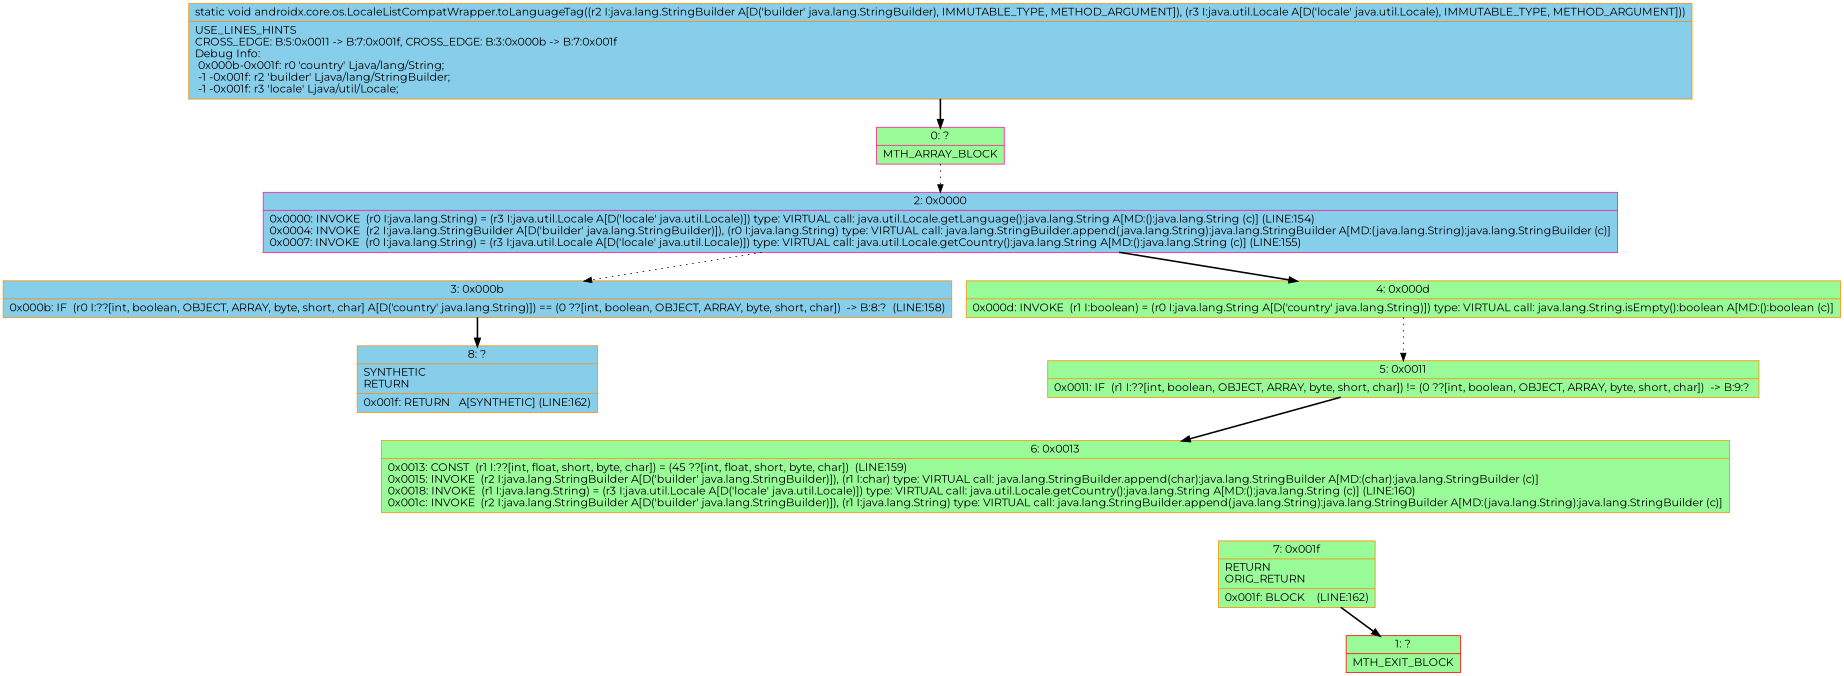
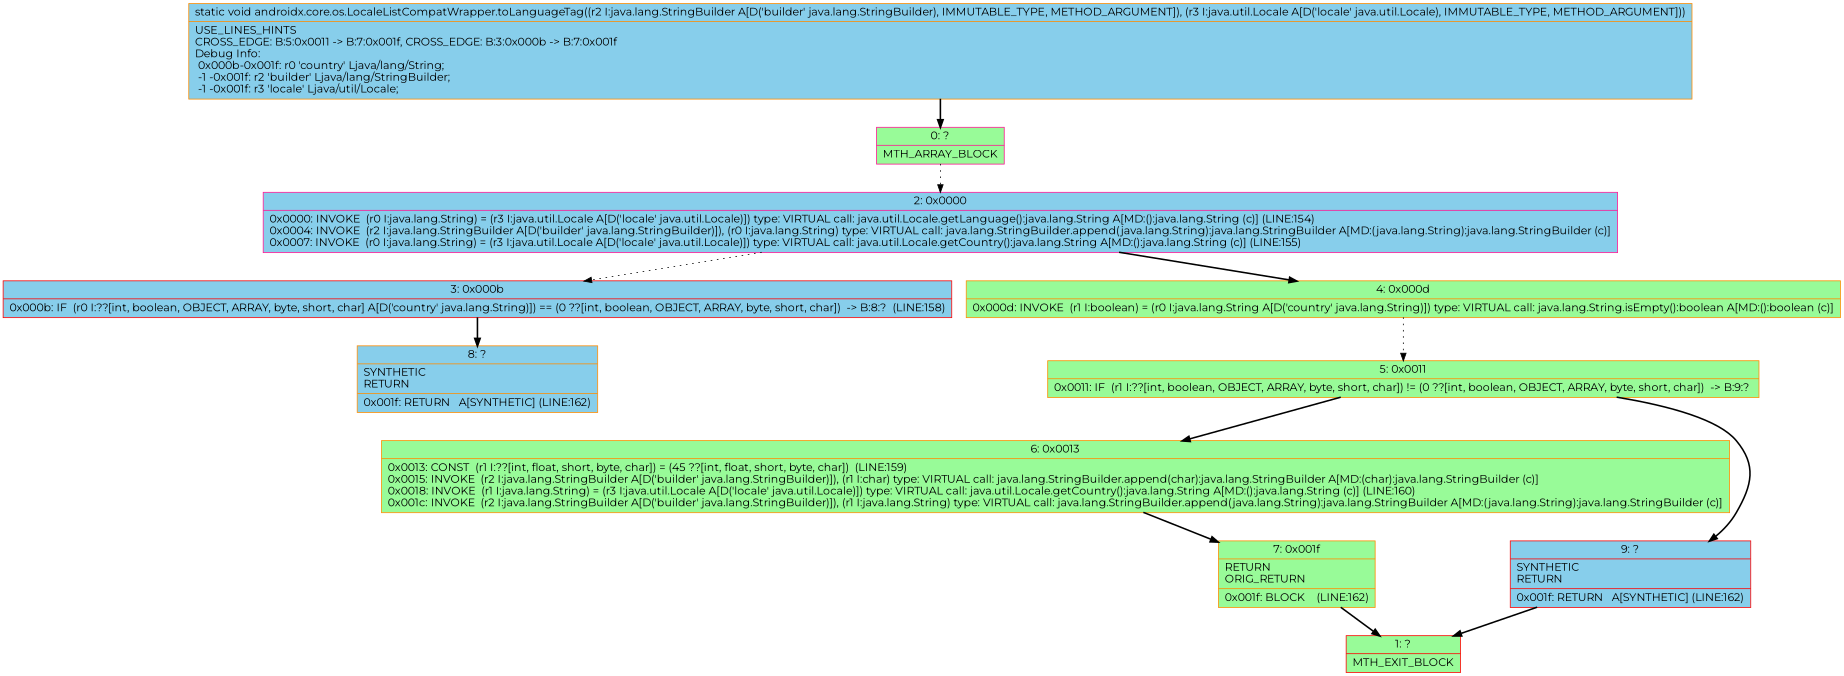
(477, 299) -> (477, 299)
none -> (1177, 526)
none -> (1631, 574)
